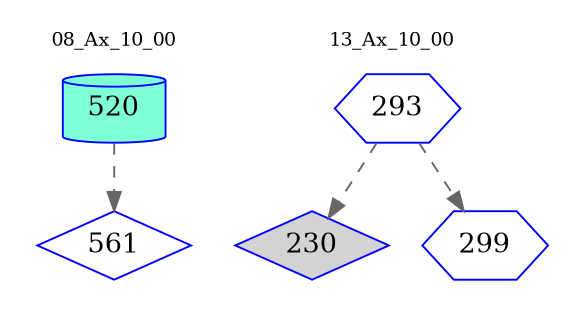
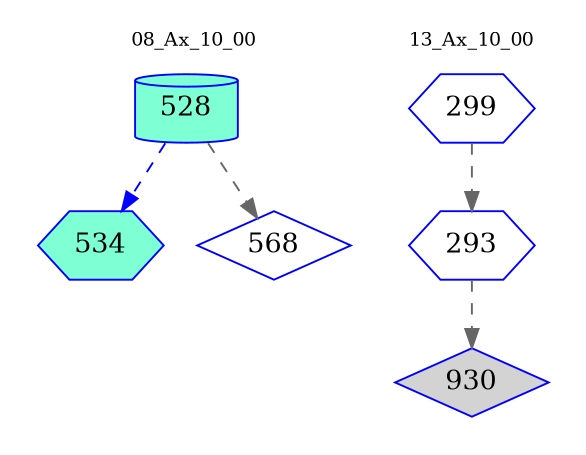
(114, 108) -> (186, 108)
(436, 169) -> (472, 168)
none -> (101, 245)
(114, 245) -> (274, 245)
(312, 245) -> (472, 382)
